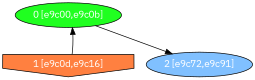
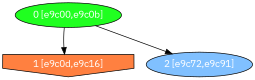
(73, 44) -> (64, 38)
